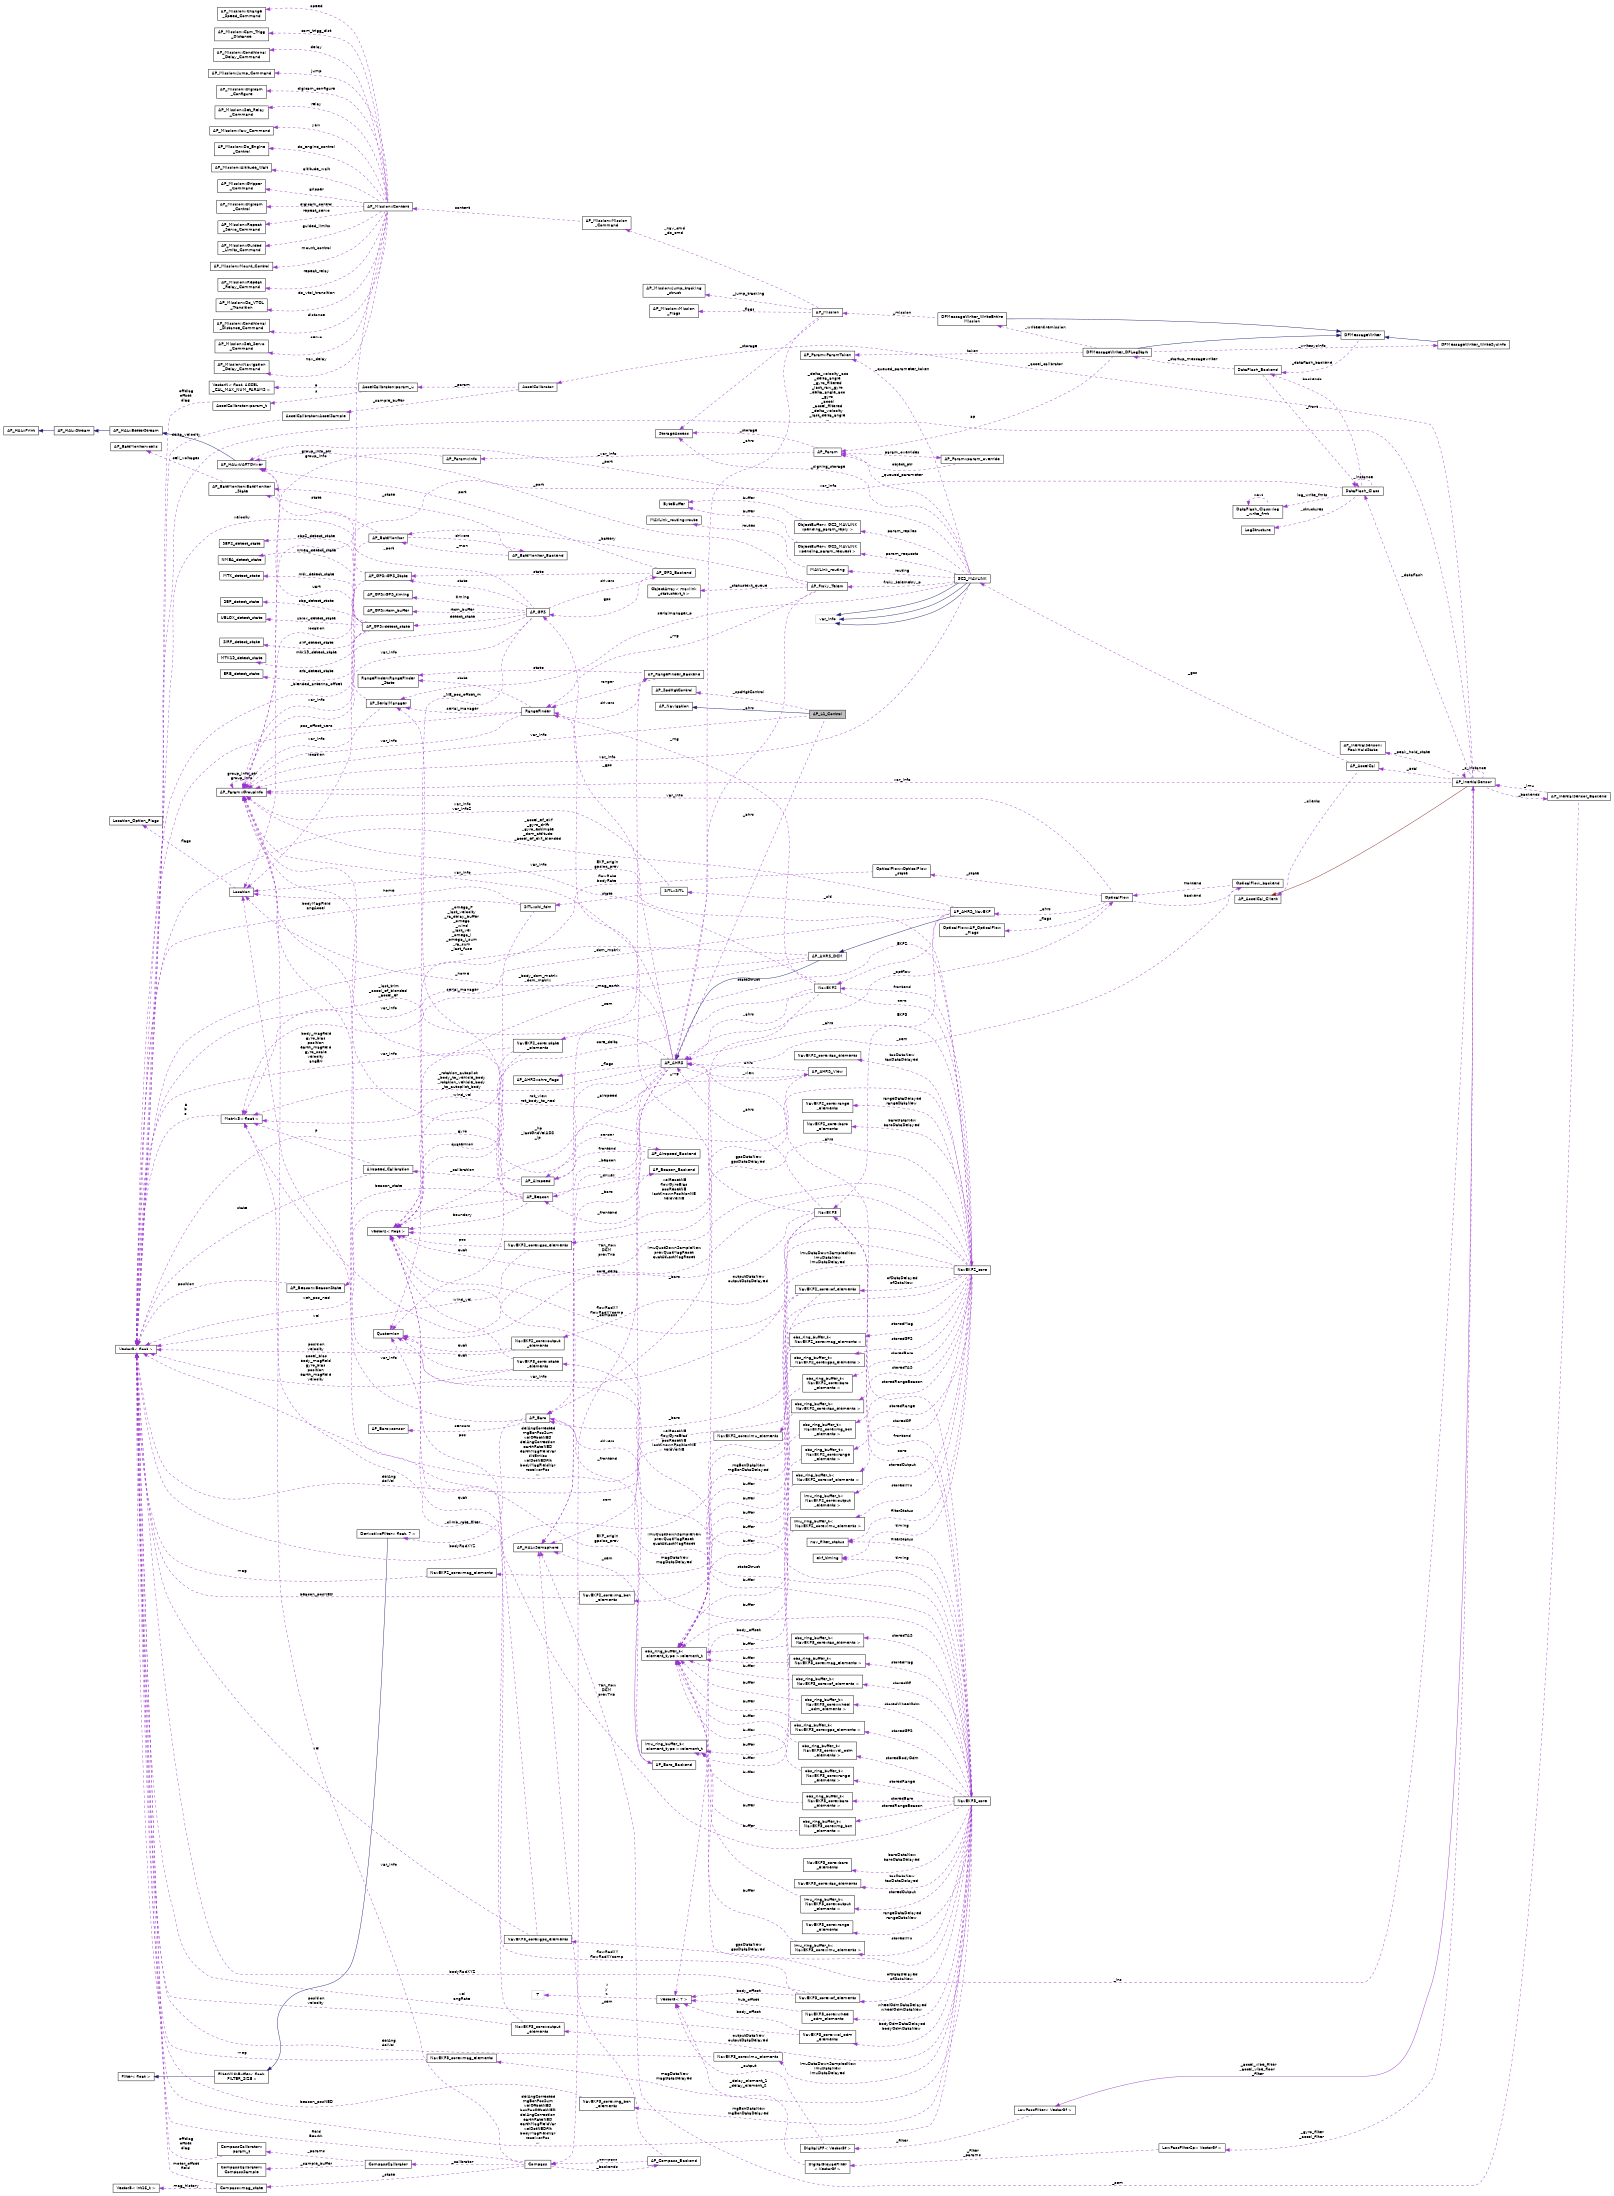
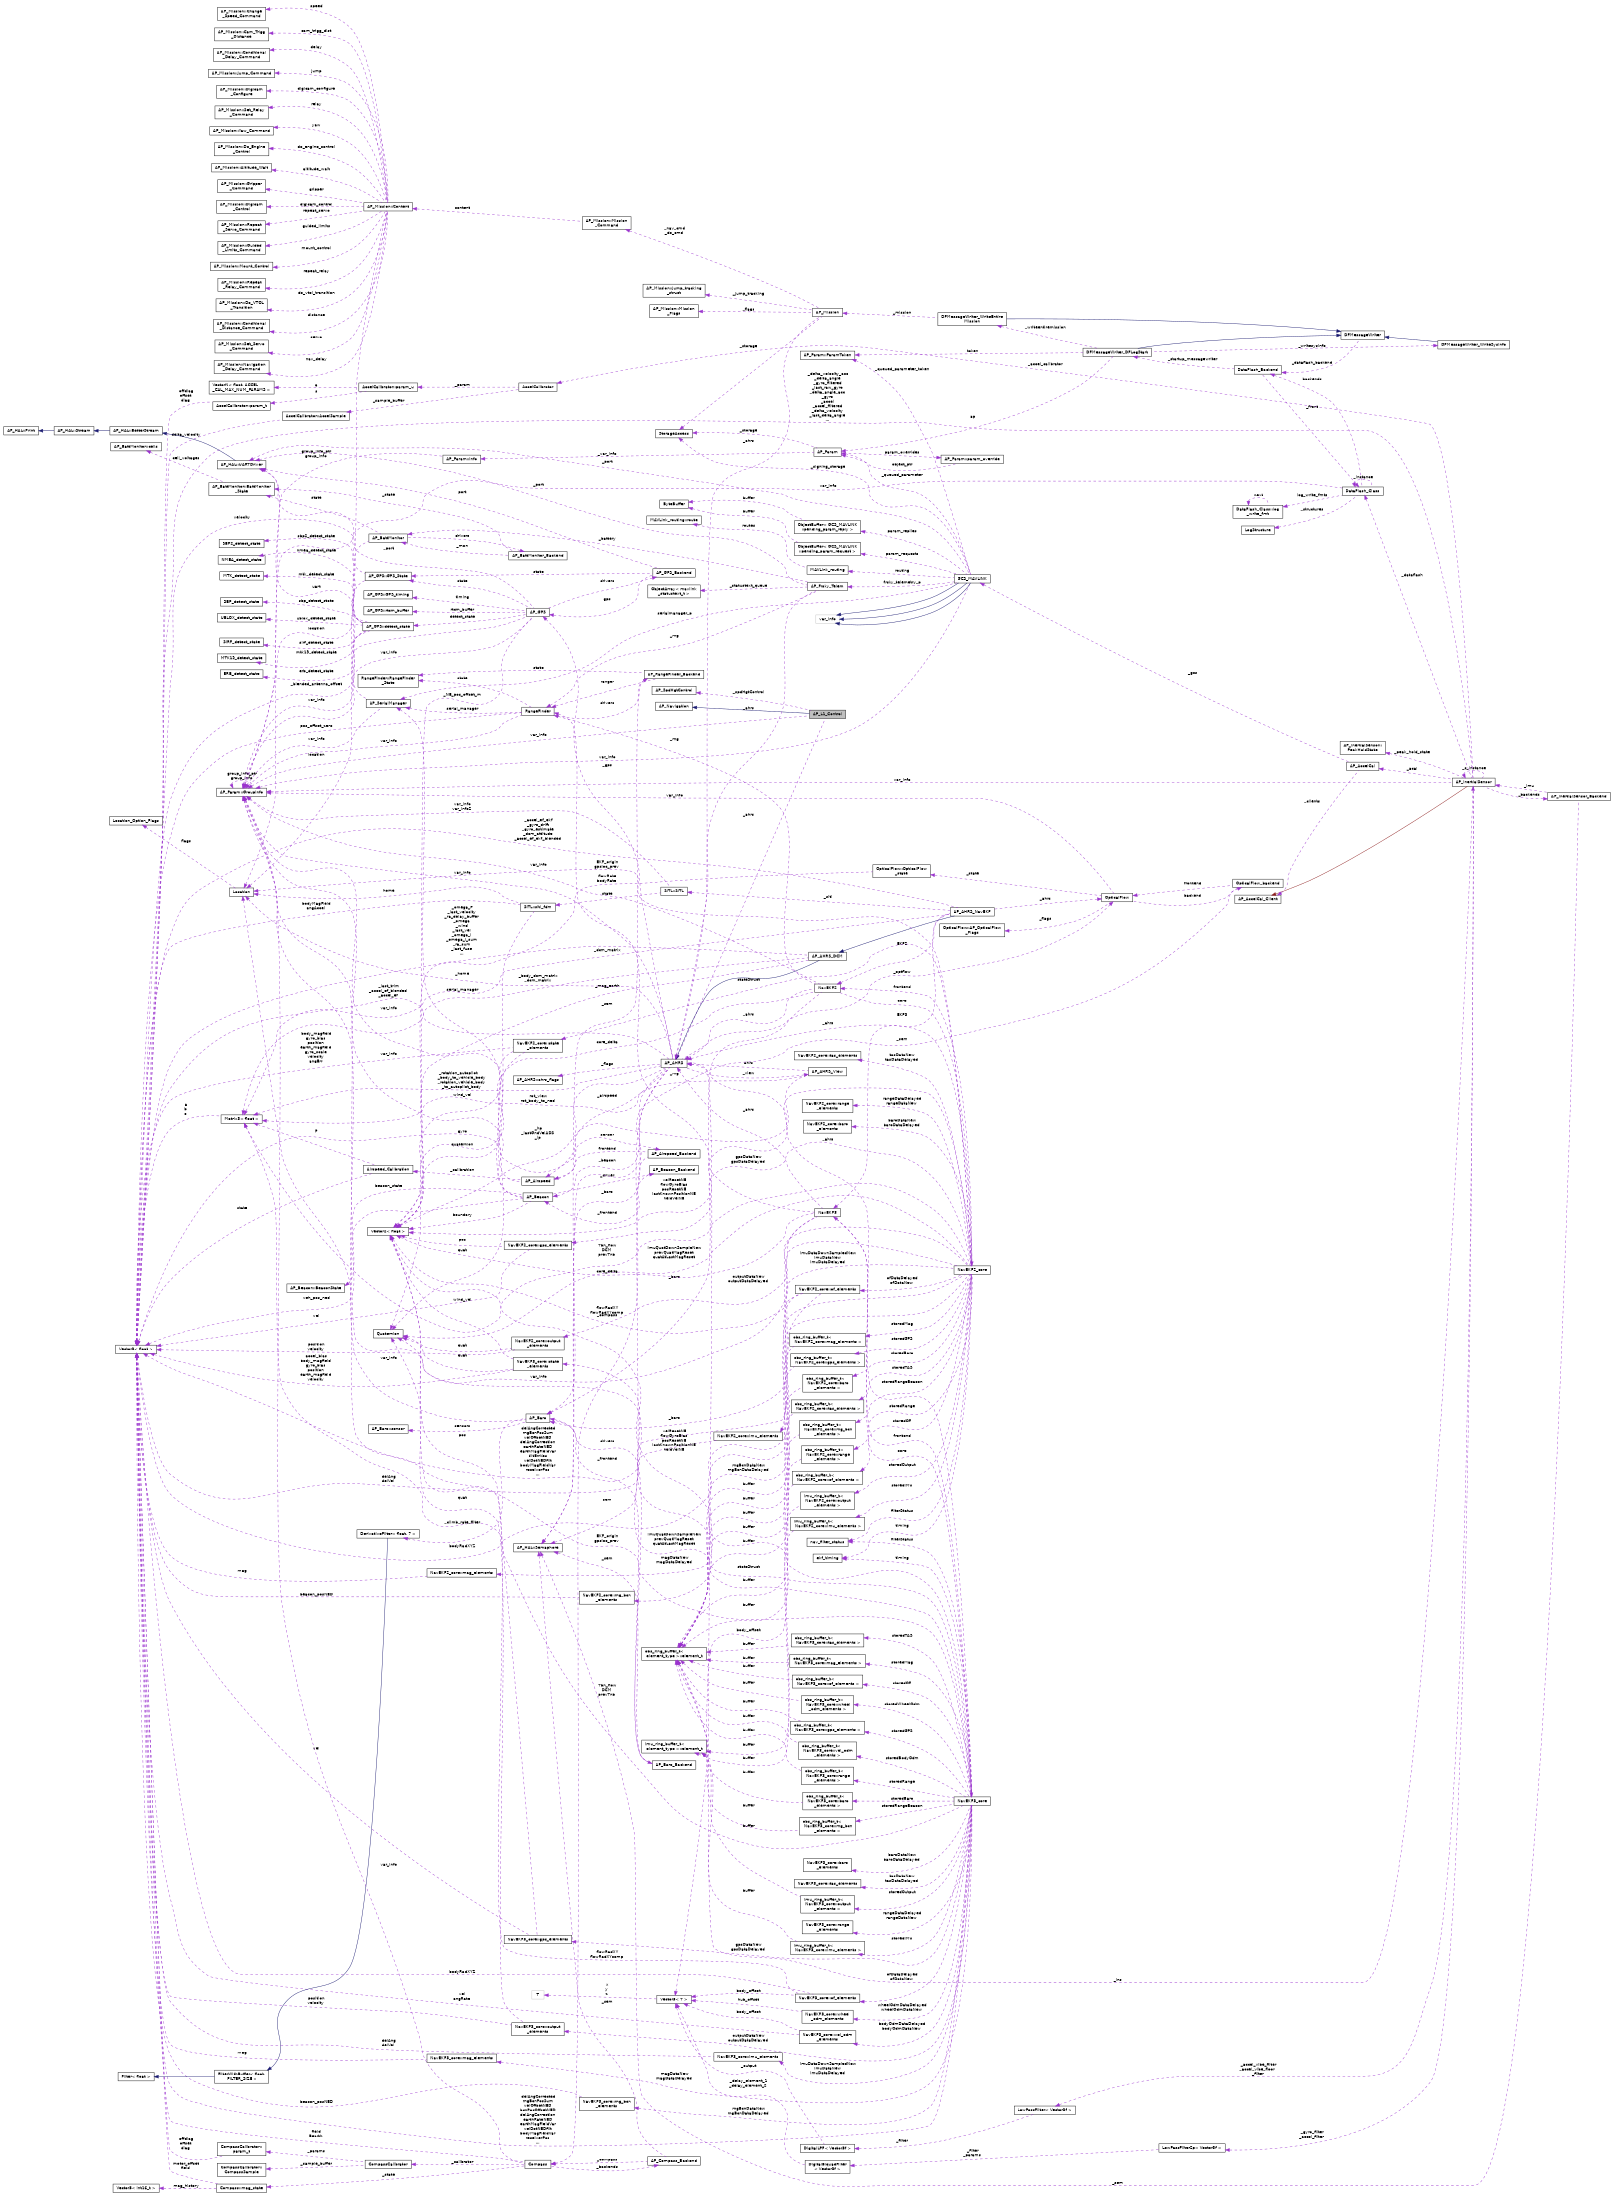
(1054, 914) -> (1046, 904)
(204, 1285) -> none
(1462, 1602) -> (1462, 1602)
